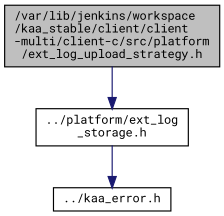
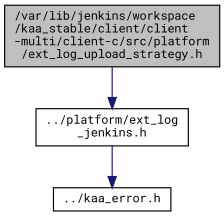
(112, 127) -> (112, 127)
